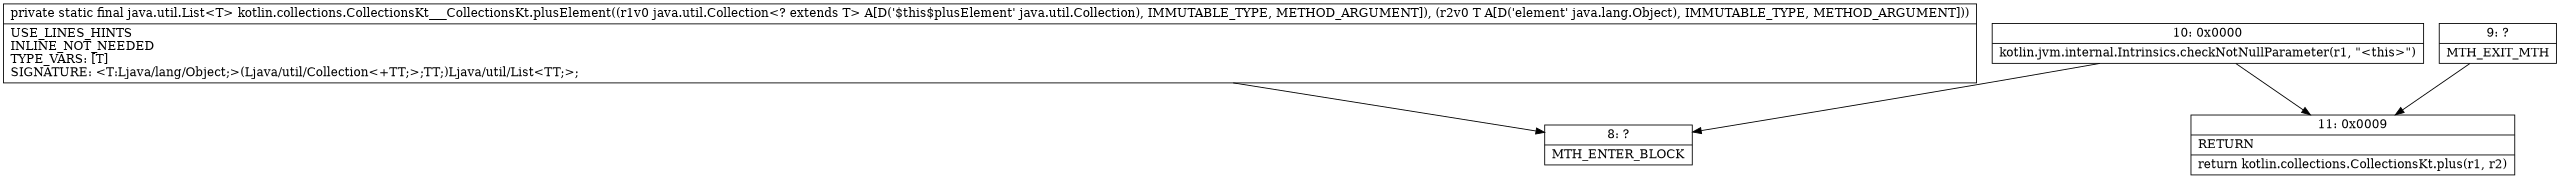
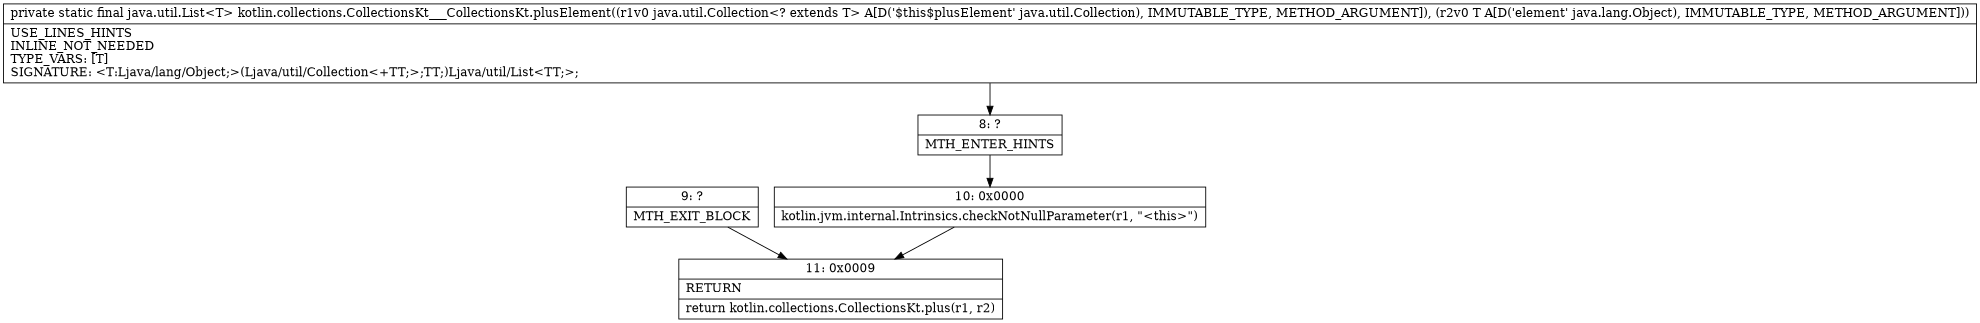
(2498, 53) -> (692, 217)
(1901, 98) -> (990, 167)
(1618, 155) -> (990, 145)
